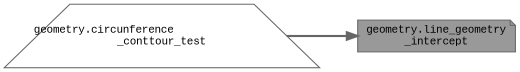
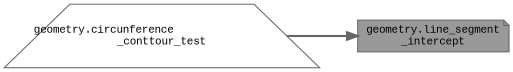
(437, 36) -> (433, 36)
